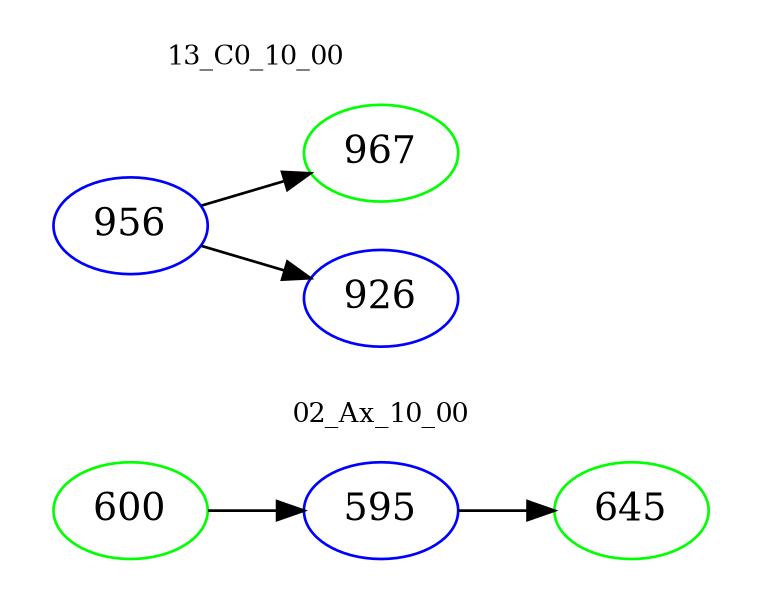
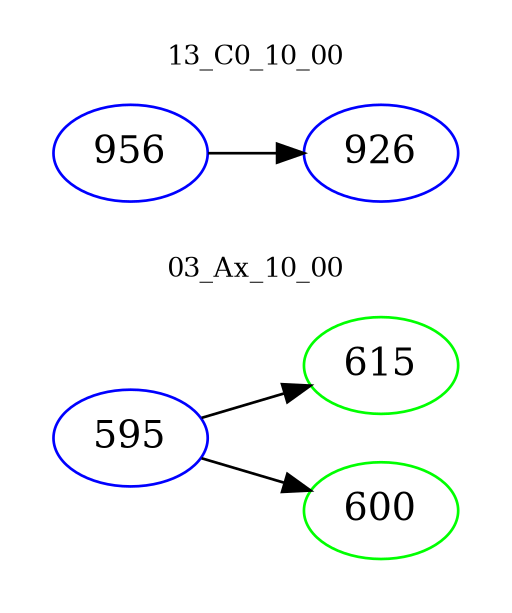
(381, 153) -> none
(381, 415) -> (256, 270)
(242, 511) -> (243, 470)
(632, 511) -> (381, 366)
